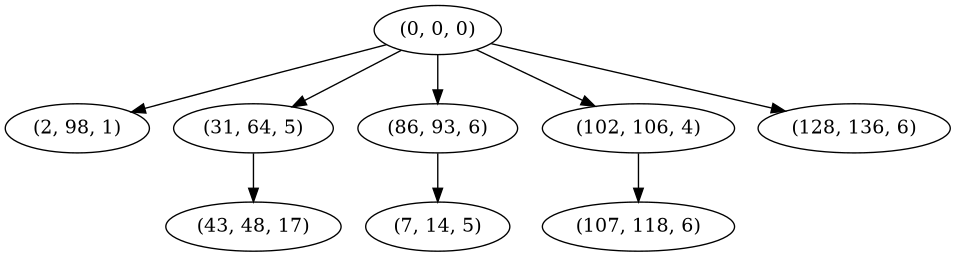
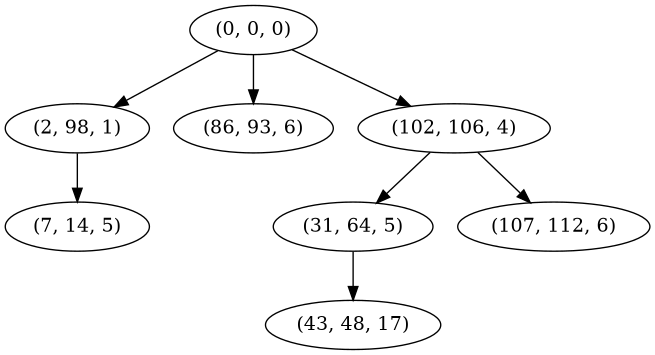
(353, 75) -> (408, 173)
(854, 128) -> none
(438, 171) -> (77, 171)
(638, 227) -> (554, 227)
